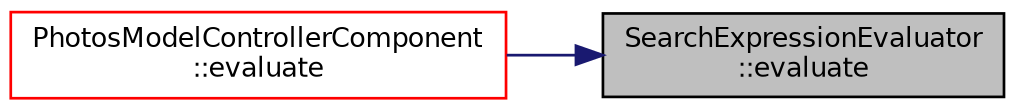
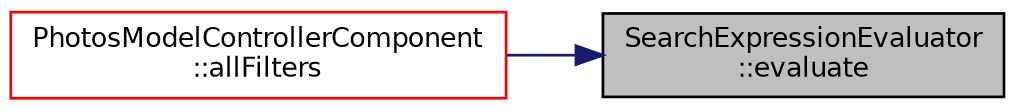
(258, 55) -> (258, 55)
